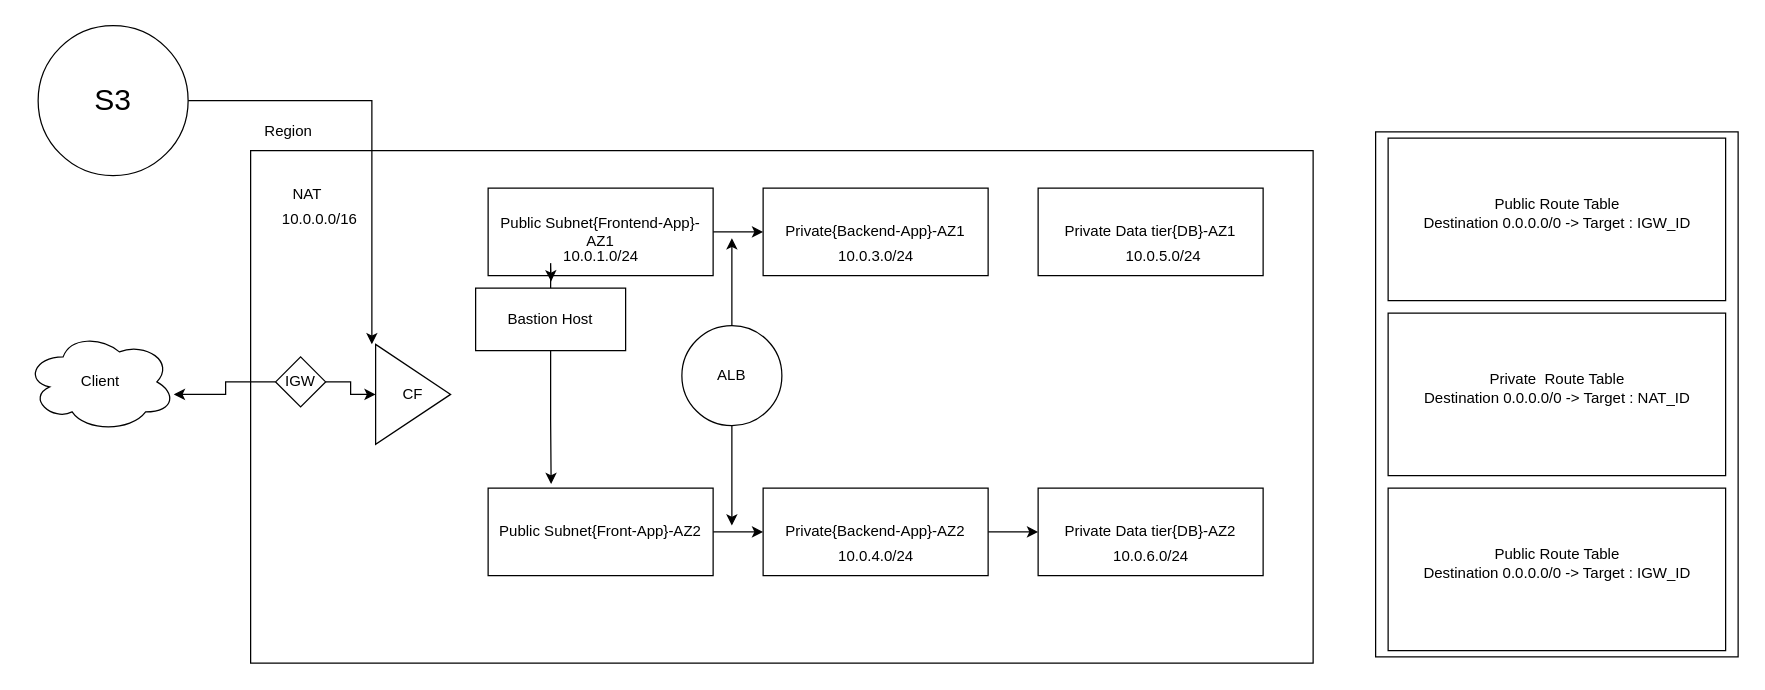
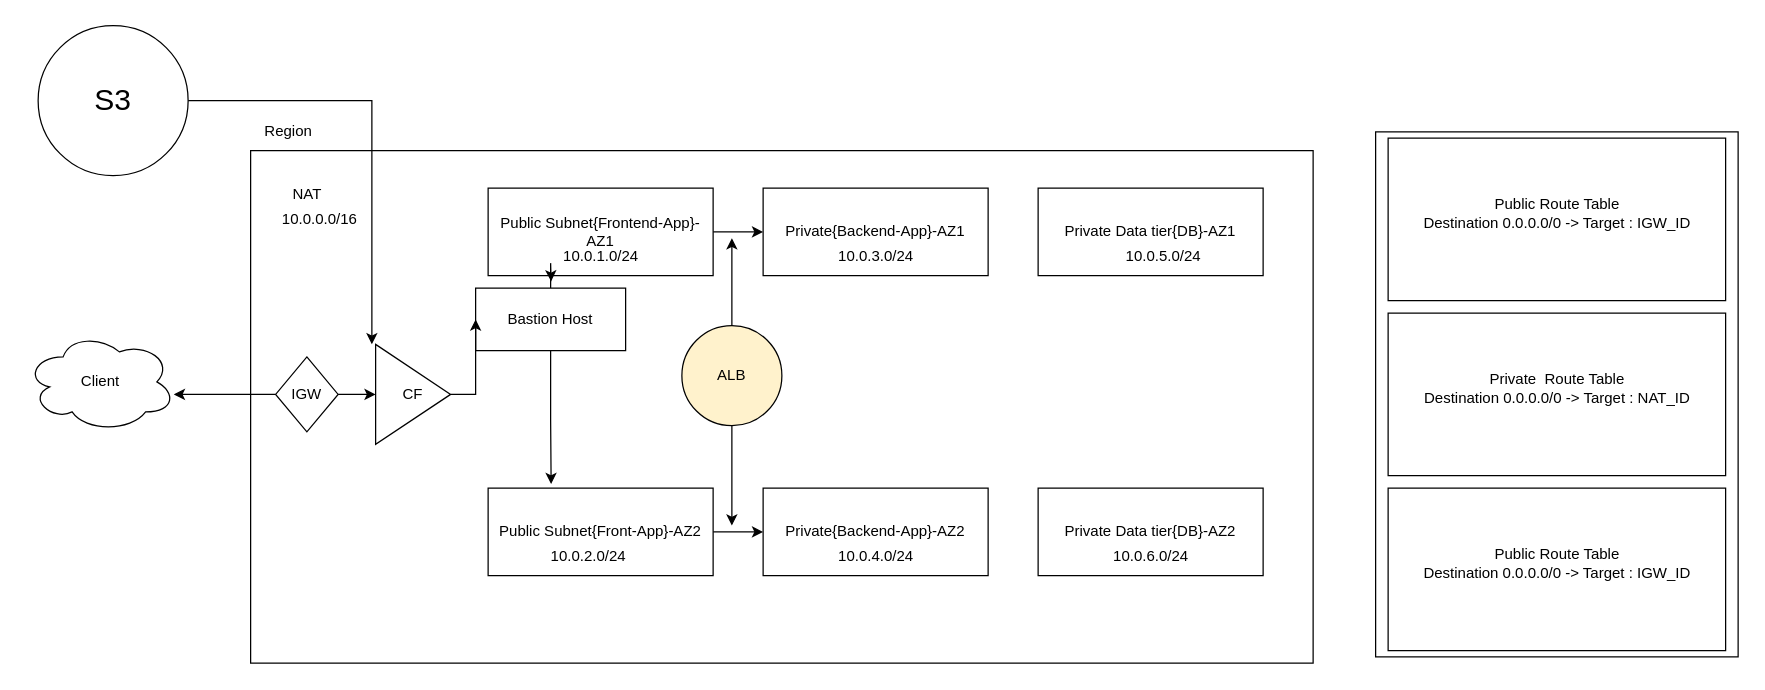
(732, 376) -> (732, 376)
(301, 382) -> (307, 394)
none -> (476, 384)
(1009, 532) -> none
none -> (588, 557)
